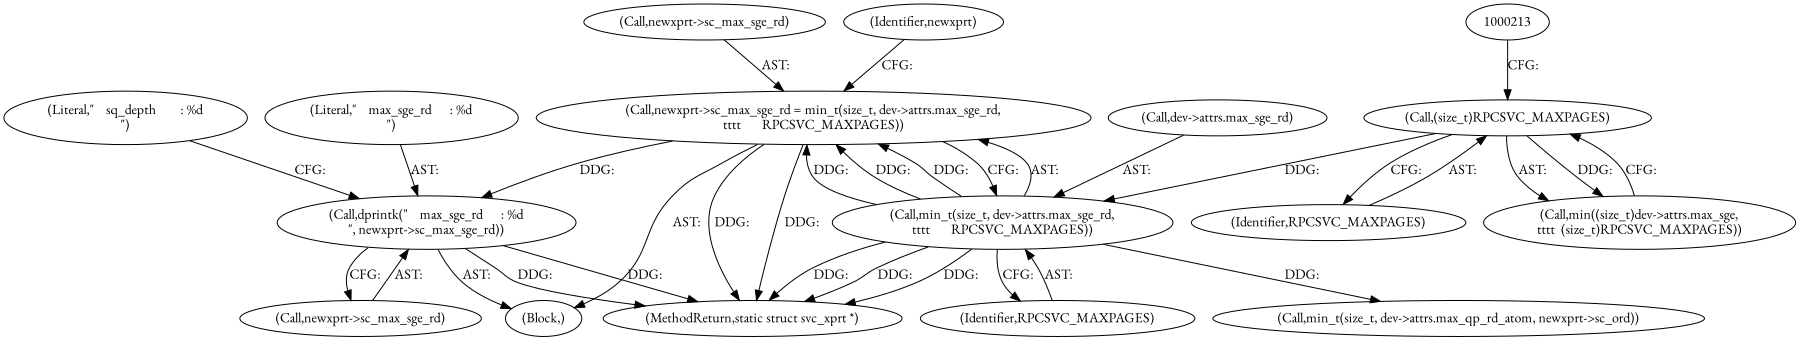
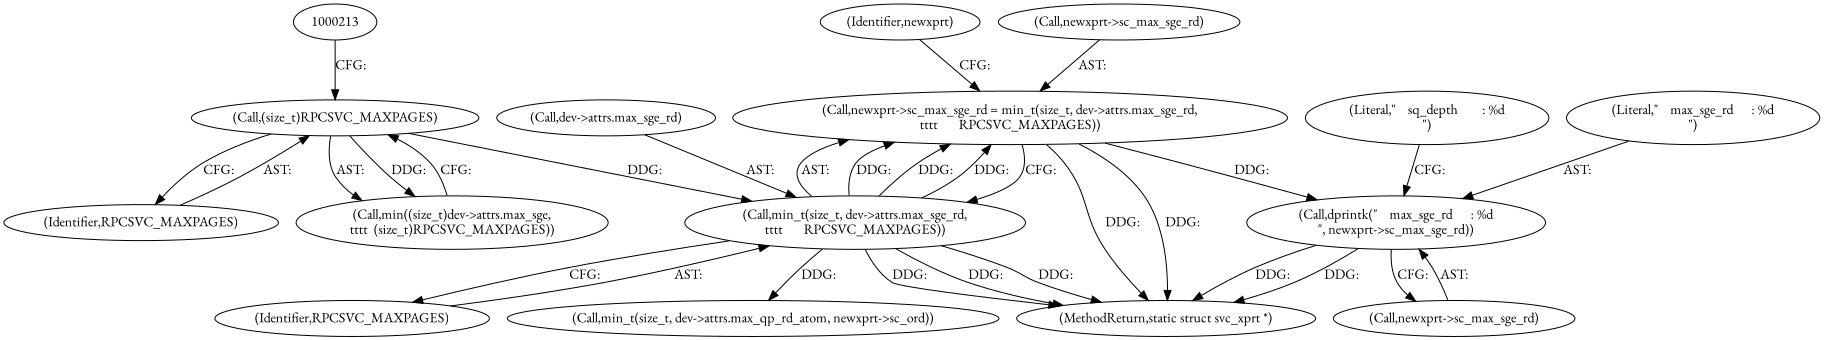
(544, 318) -> none
